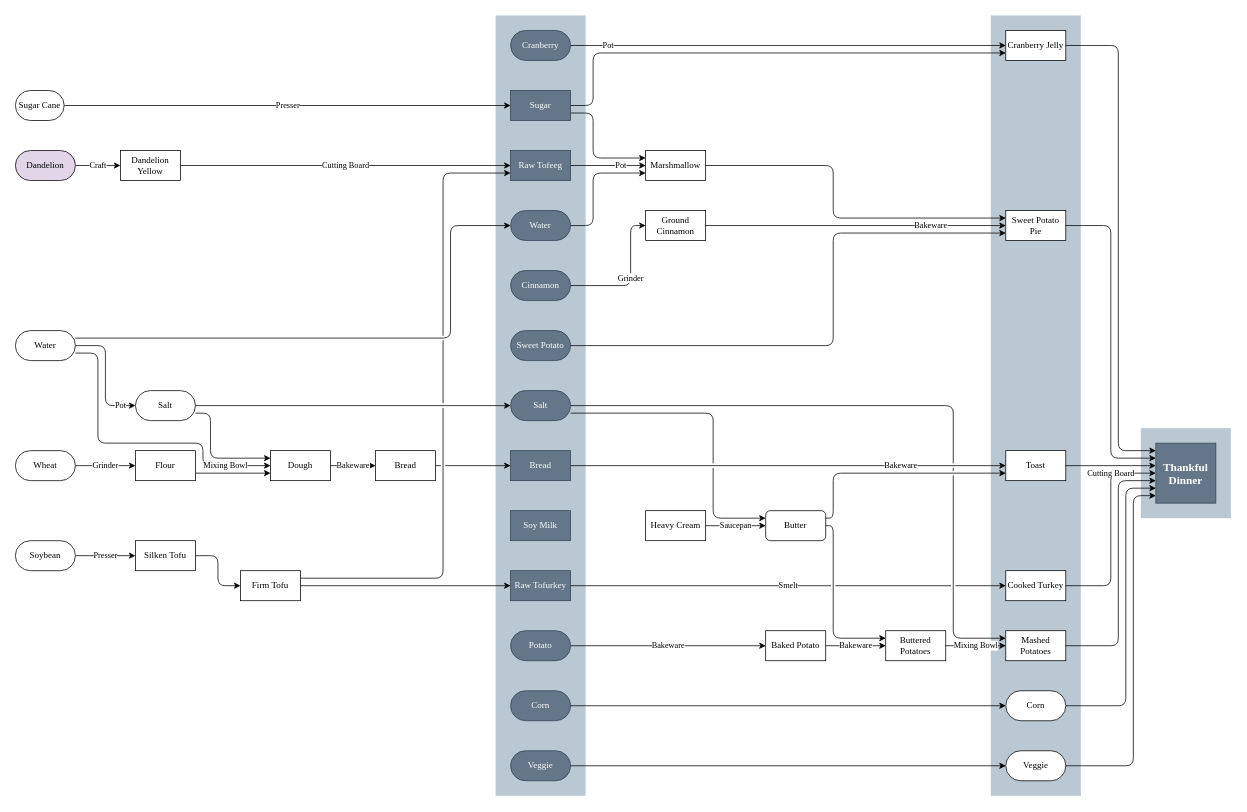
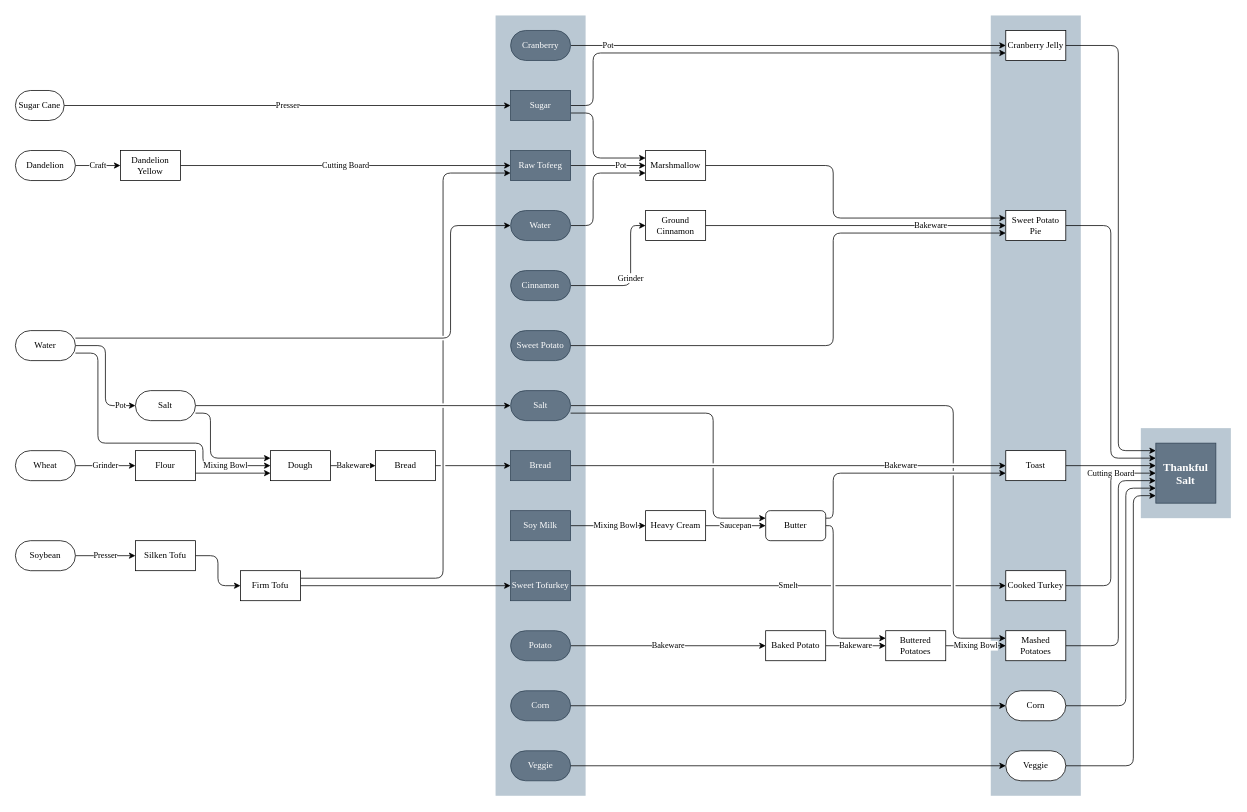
(45, 165) -> (45, 165)
(1185, 473) -> (1185, 473)
none -> (605, 525)
(540, 585) -> (540, 585)
